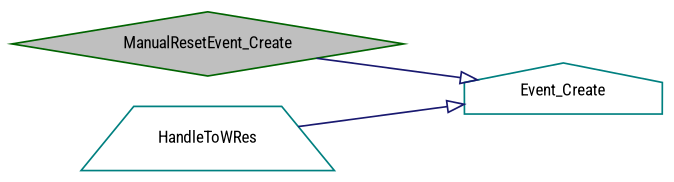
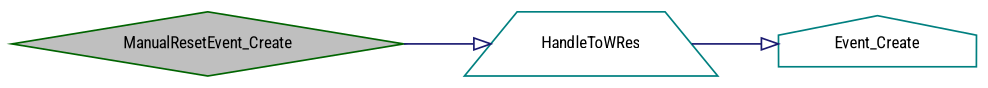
(389, 68) -> (439, 44)
